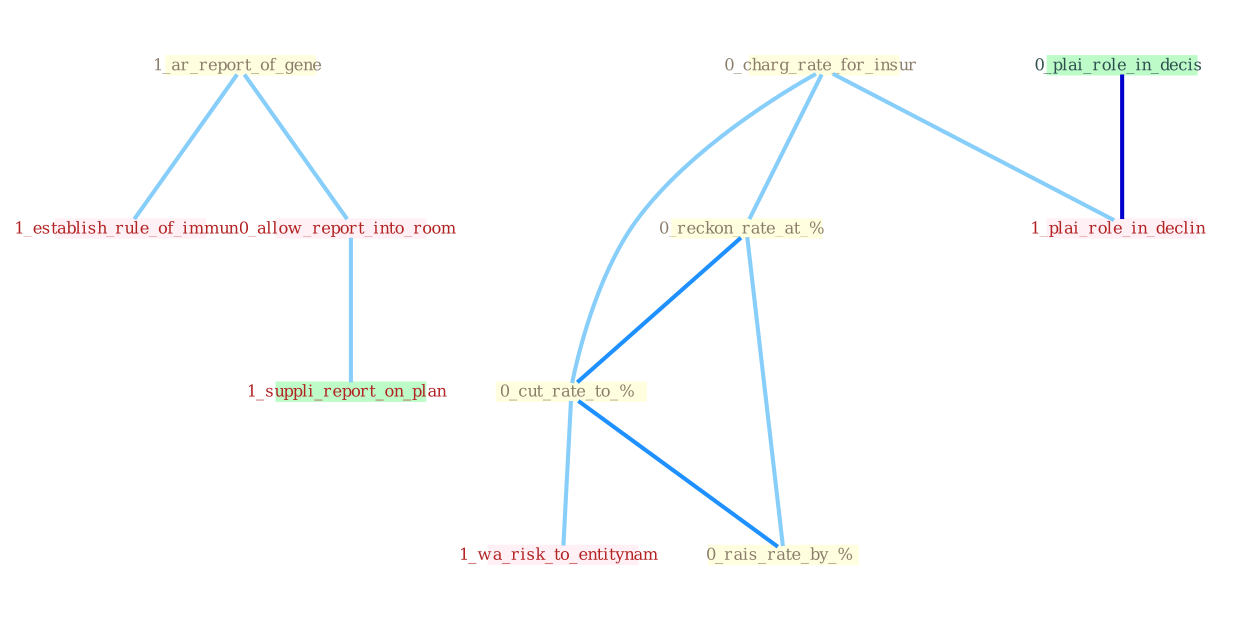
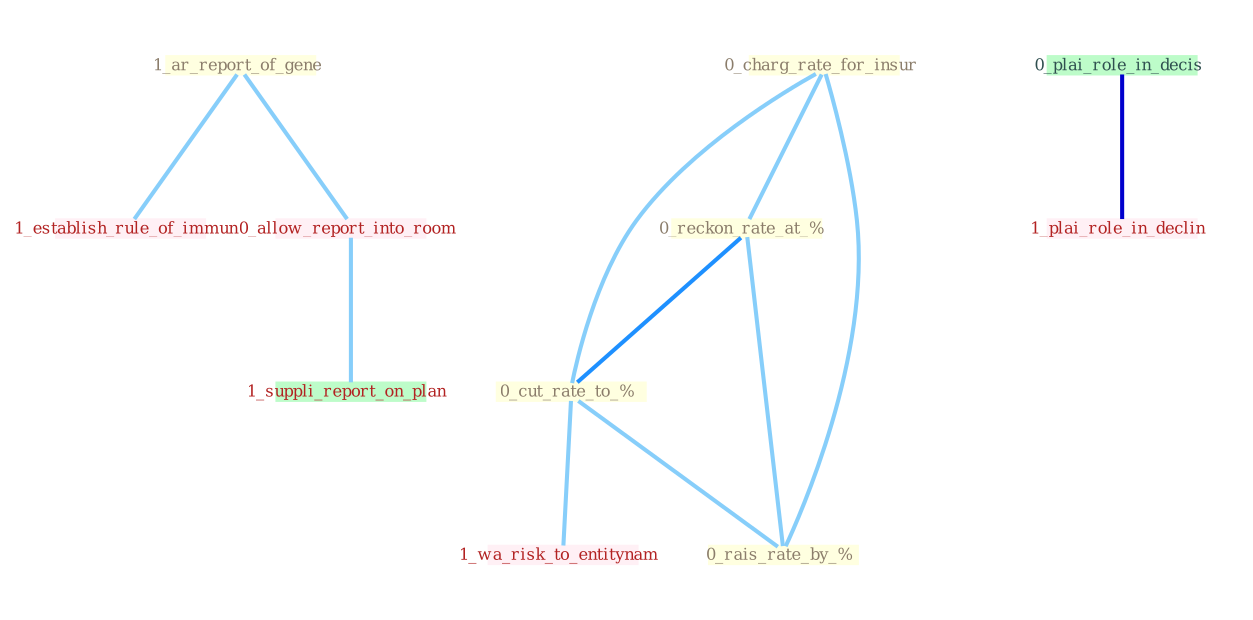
(973, 147) -> (855, 314)
(678, 474) -> (678, 474)
